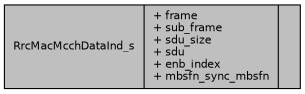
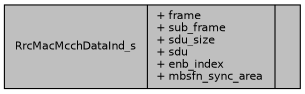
(211, 76) -> (210, 76)
